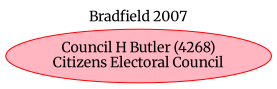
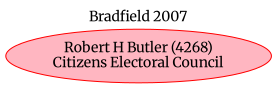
(139, 56) -> (139, 56)
